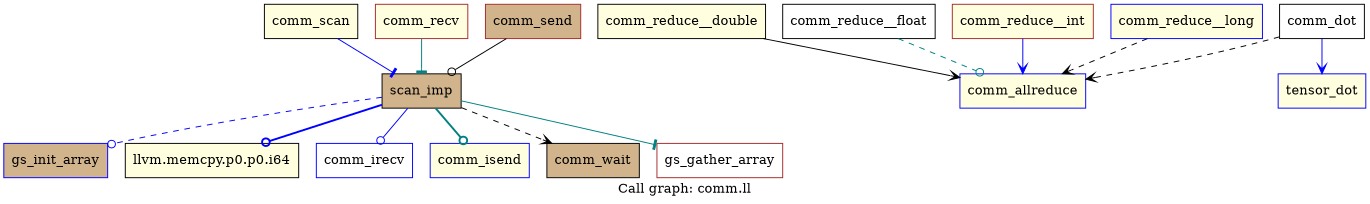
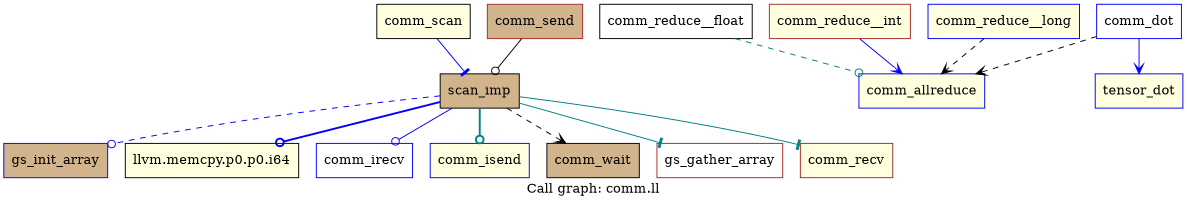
(682, 21) -> none
(1322, 21) -> (1139, 21)
(422, 54) -> (658, 117)
